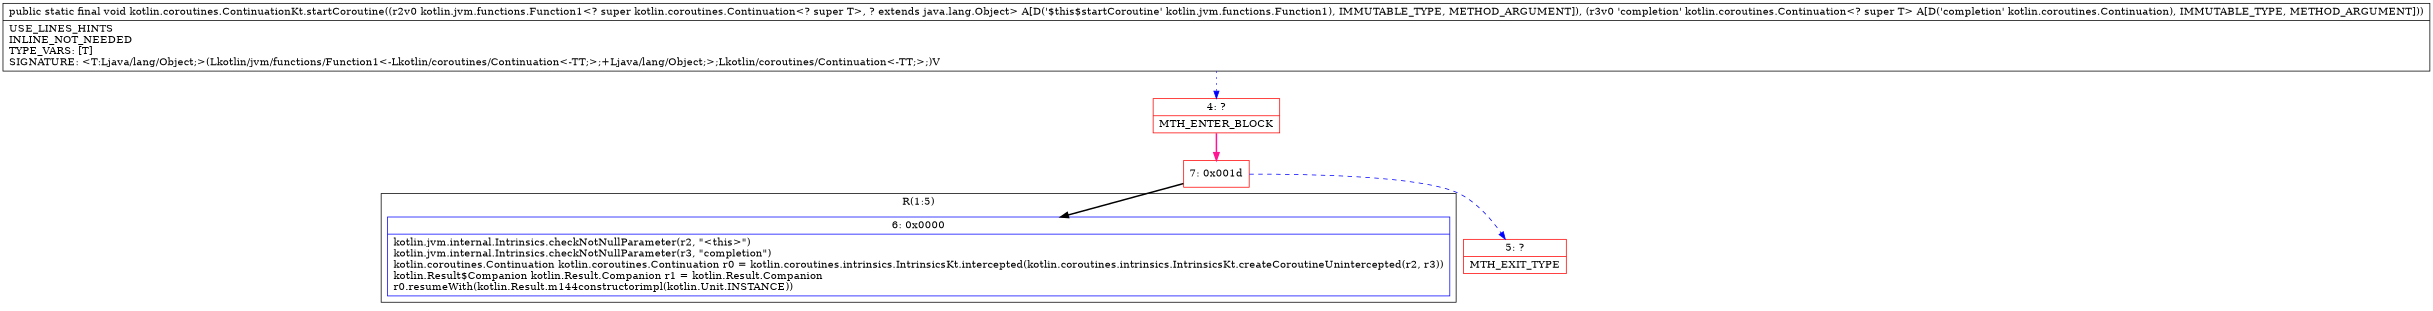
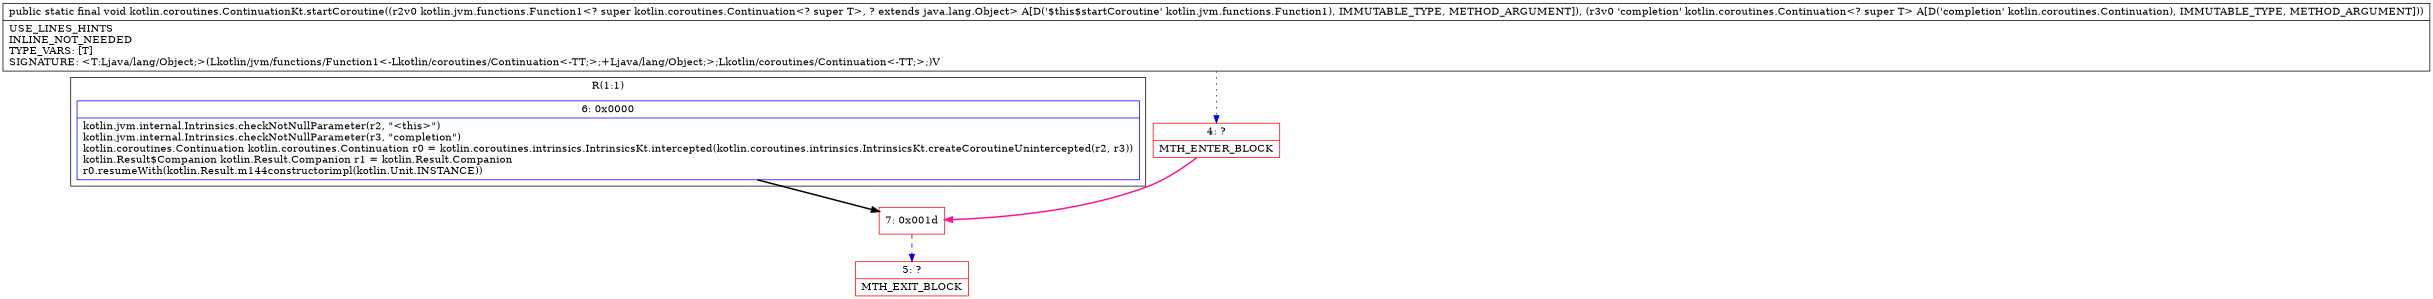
(1126, 199) -> (815, 195)
(919, 202) -> (608, 86)
(1515, 265) -> (912, 287)
